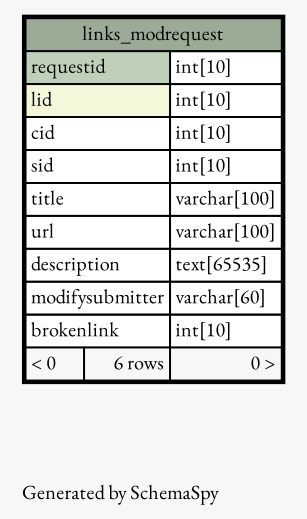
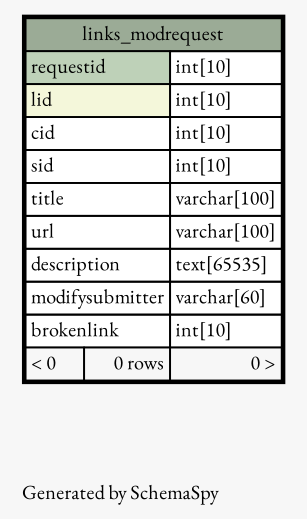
(139, 363) -> (139, 363)
